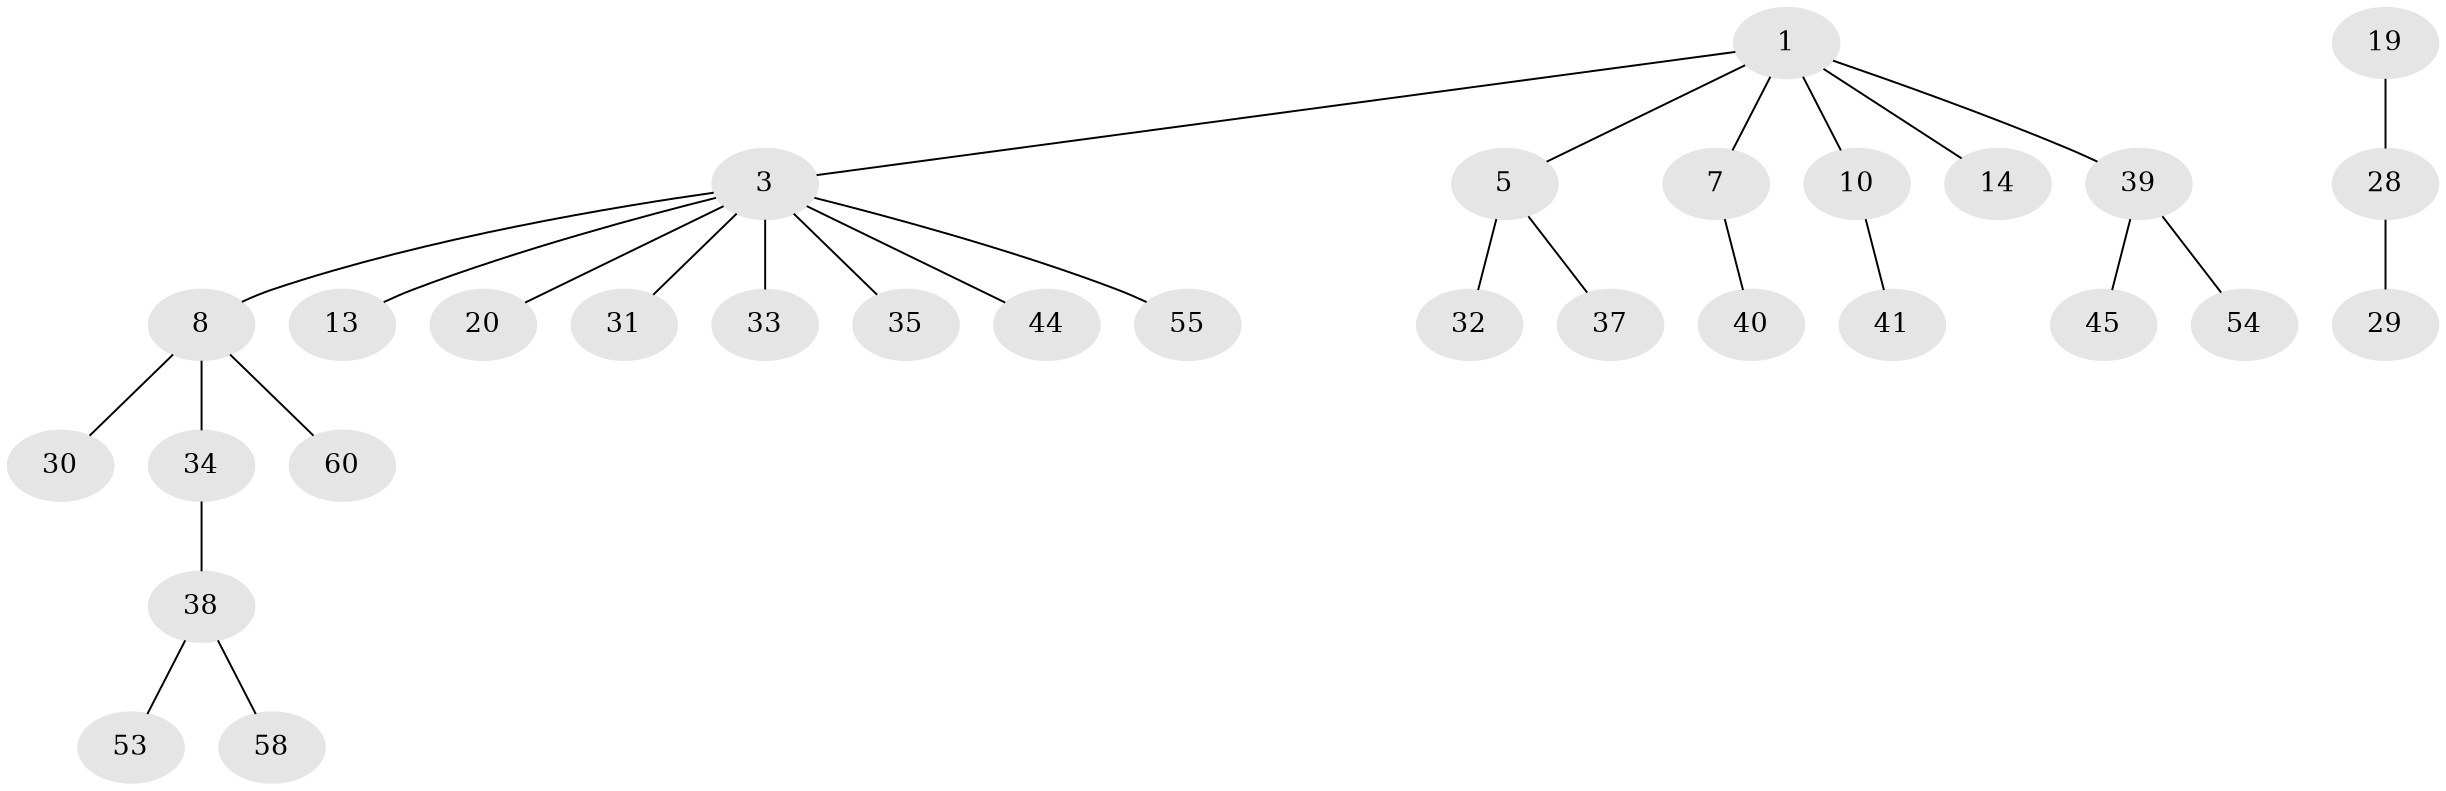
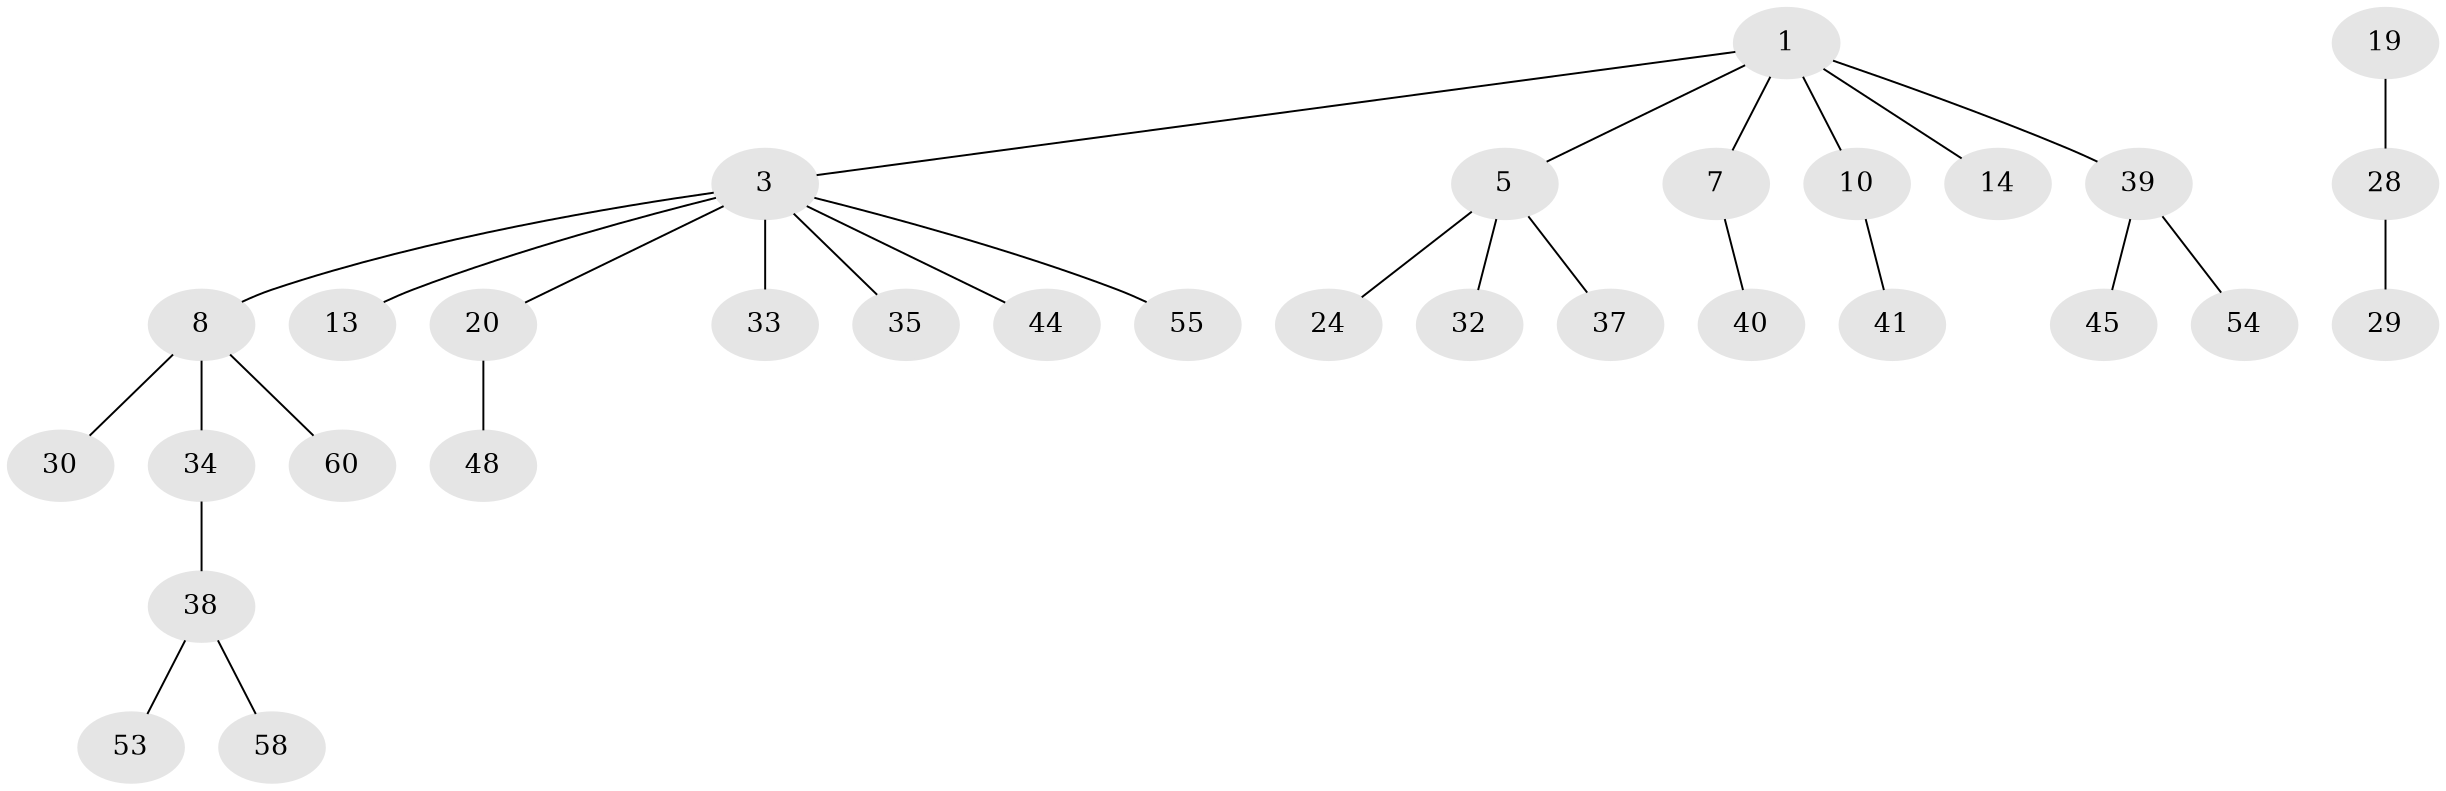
(624, 325) -> none
none -> (1329, 325)
none -> (483, 466)
